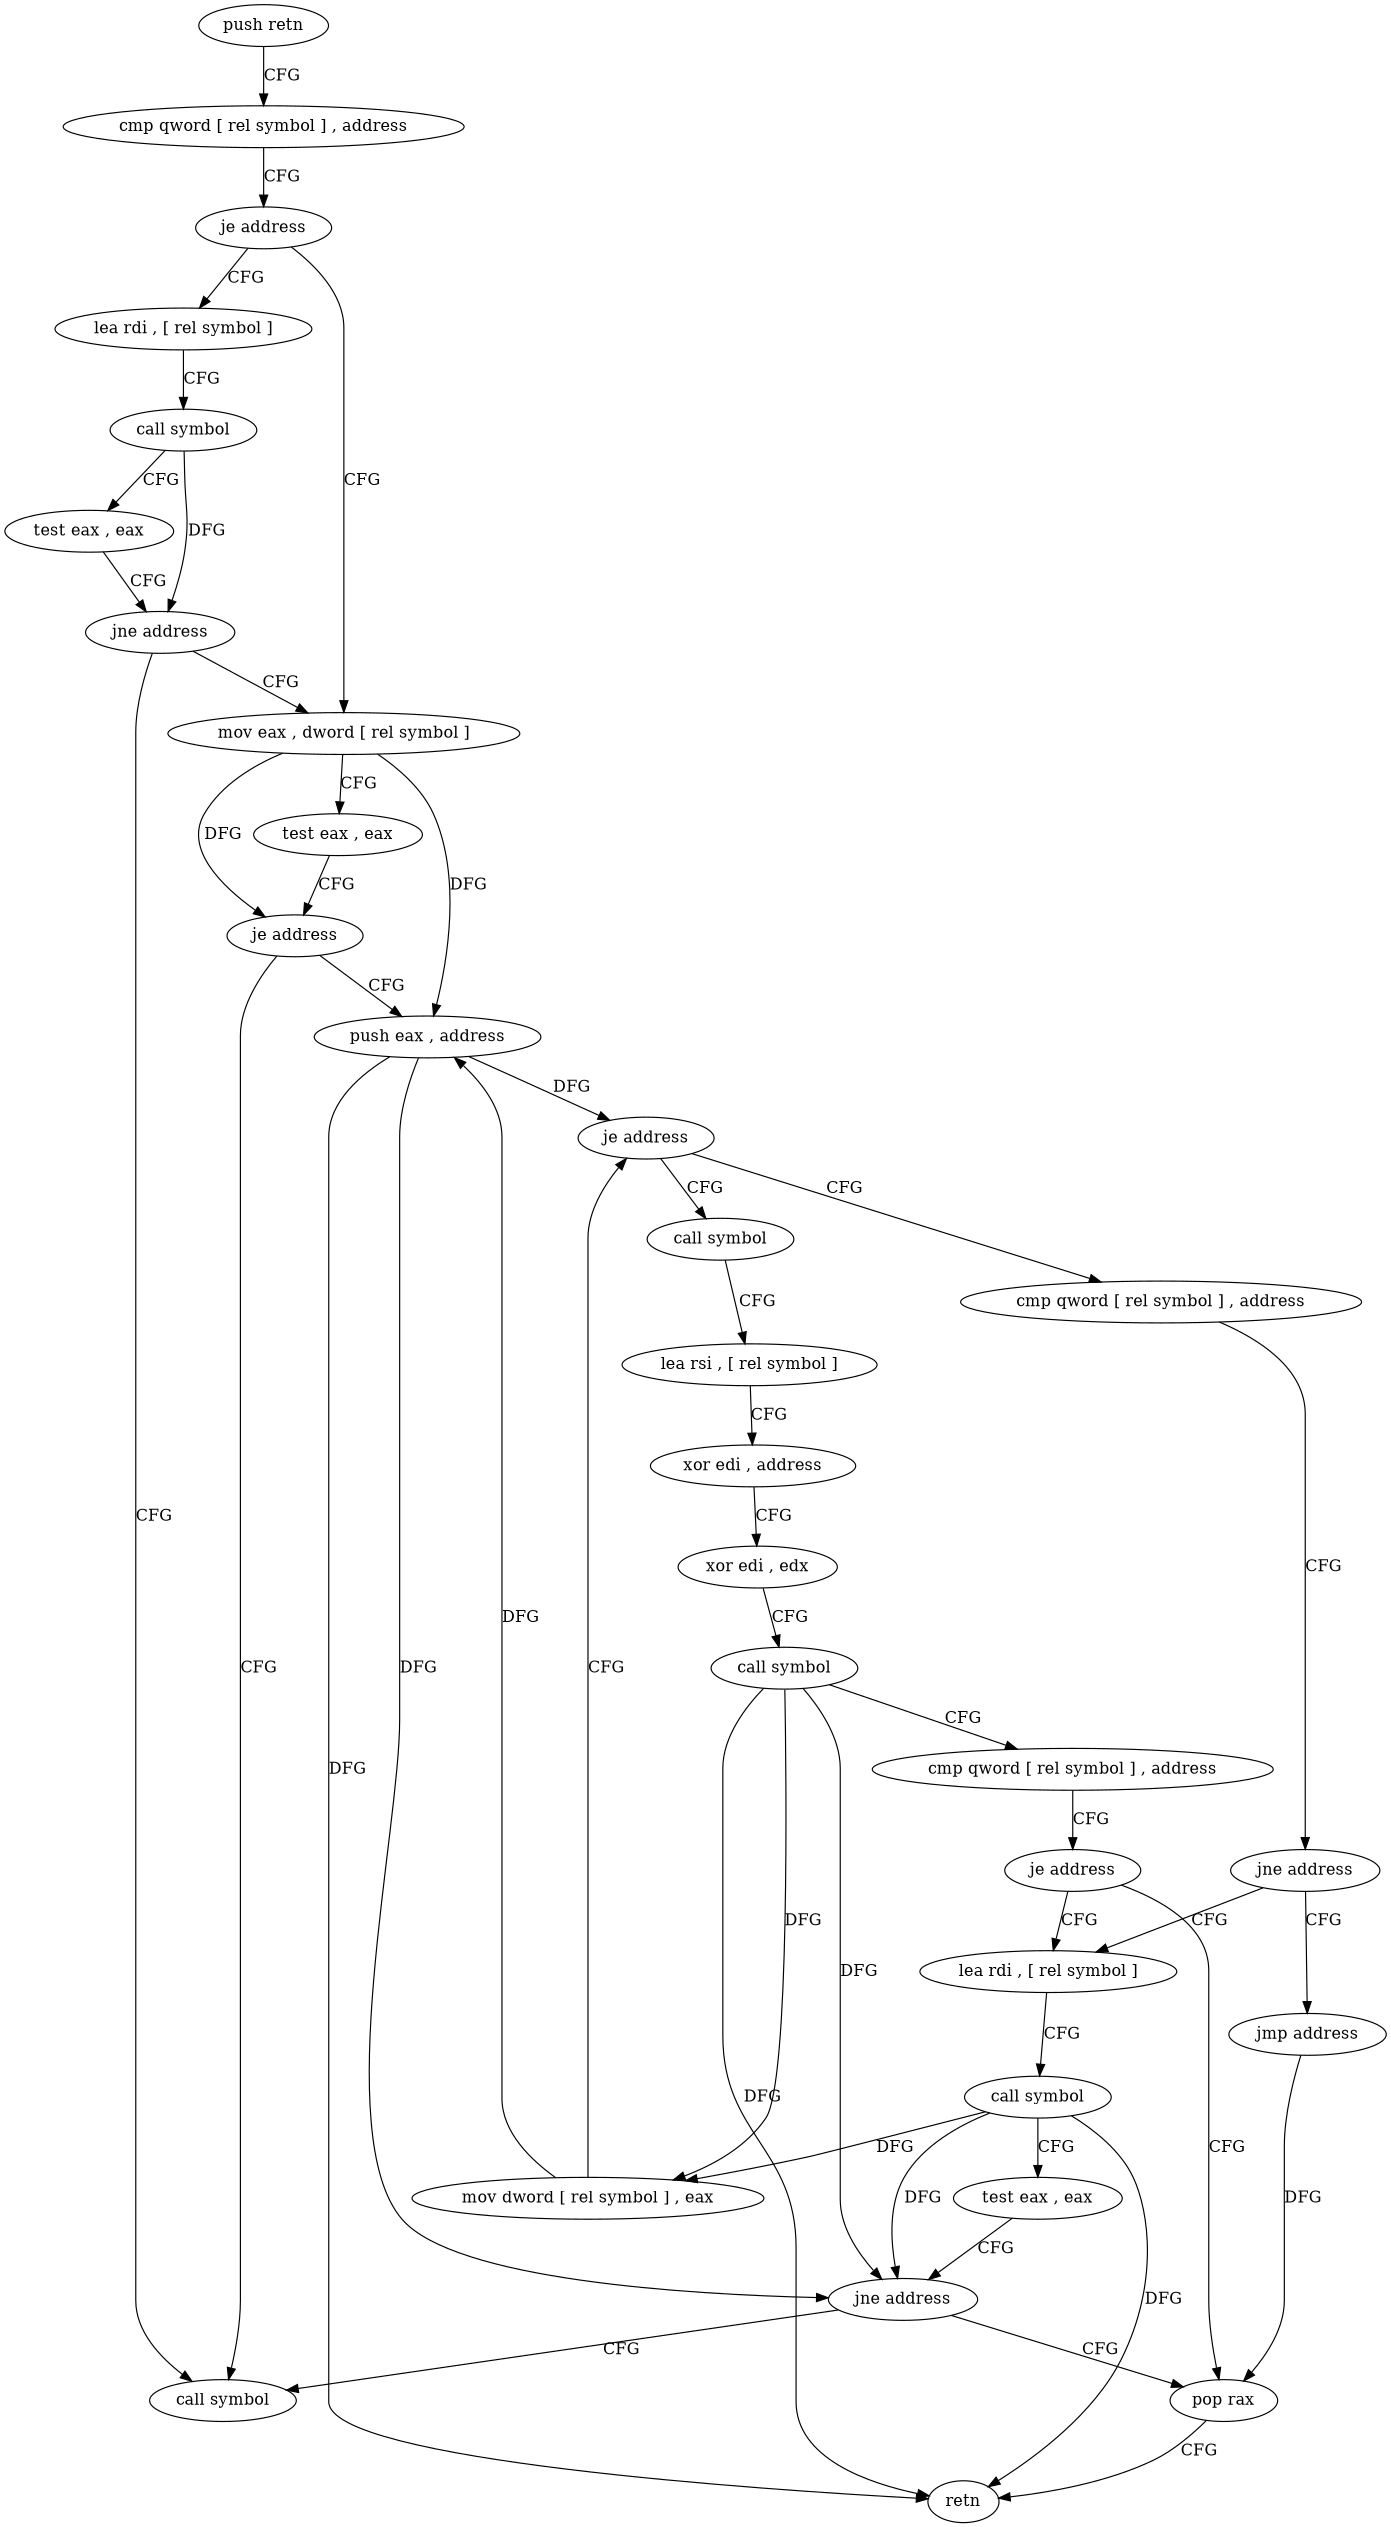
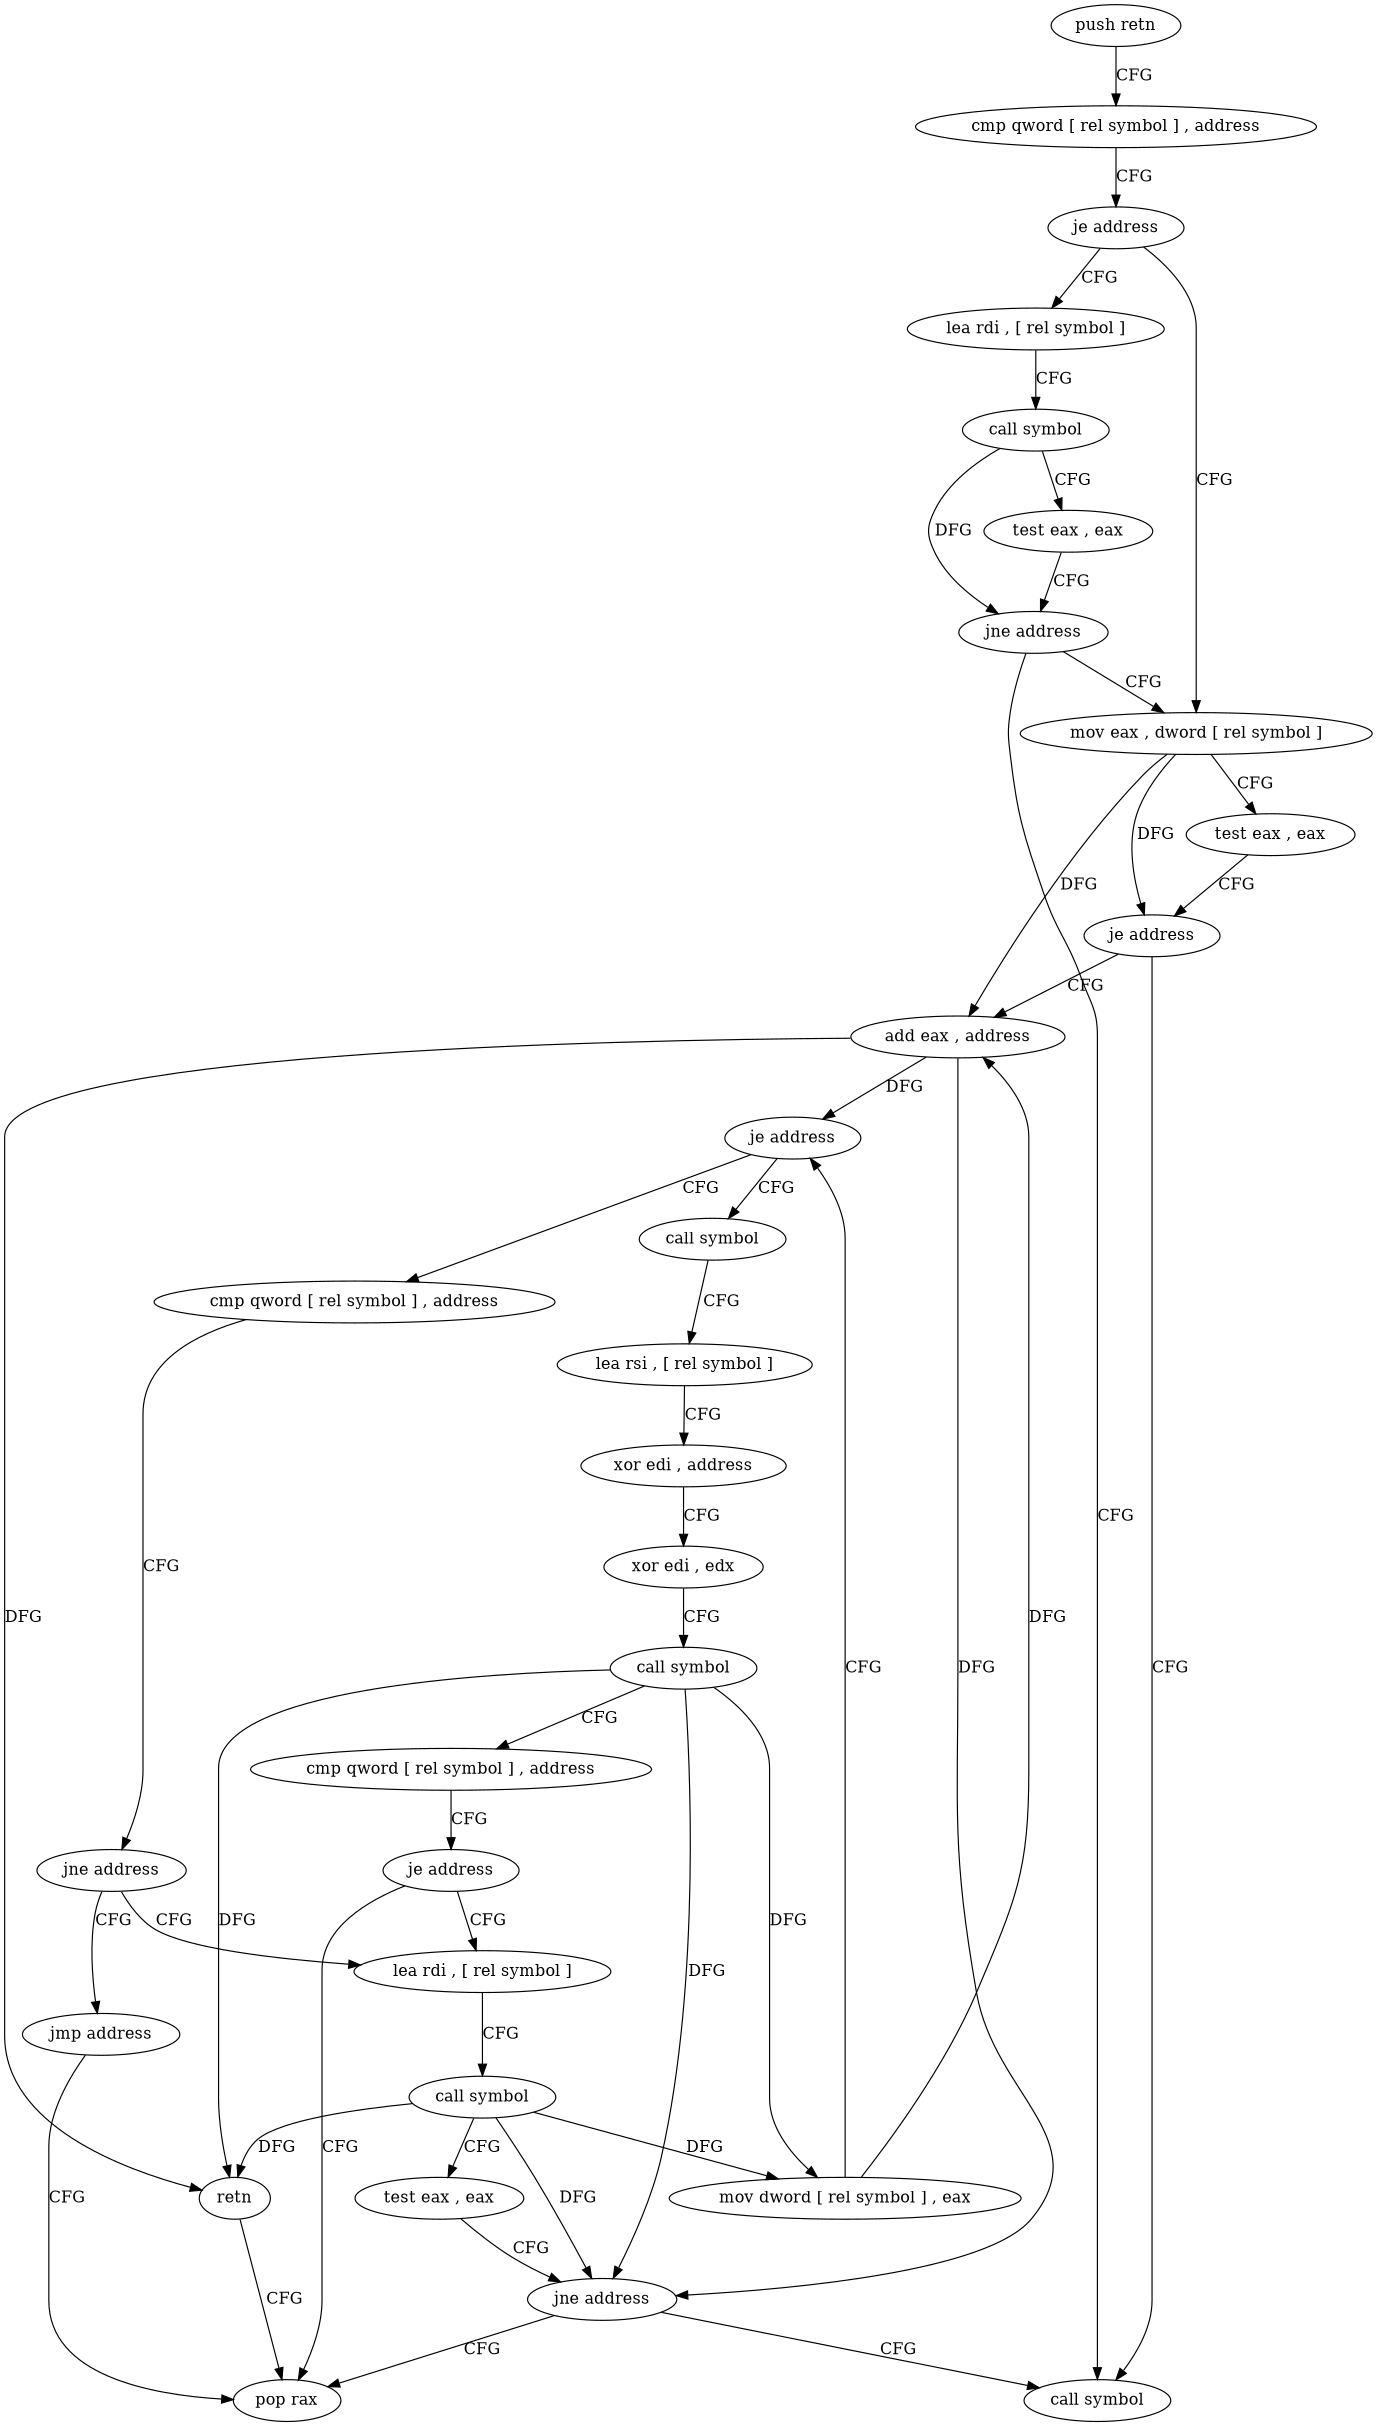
(428, 1037) -> (958, 1037)
(1304, 2198) -> (67, 2198)
(1115, 2475) -> (260, 2294)
